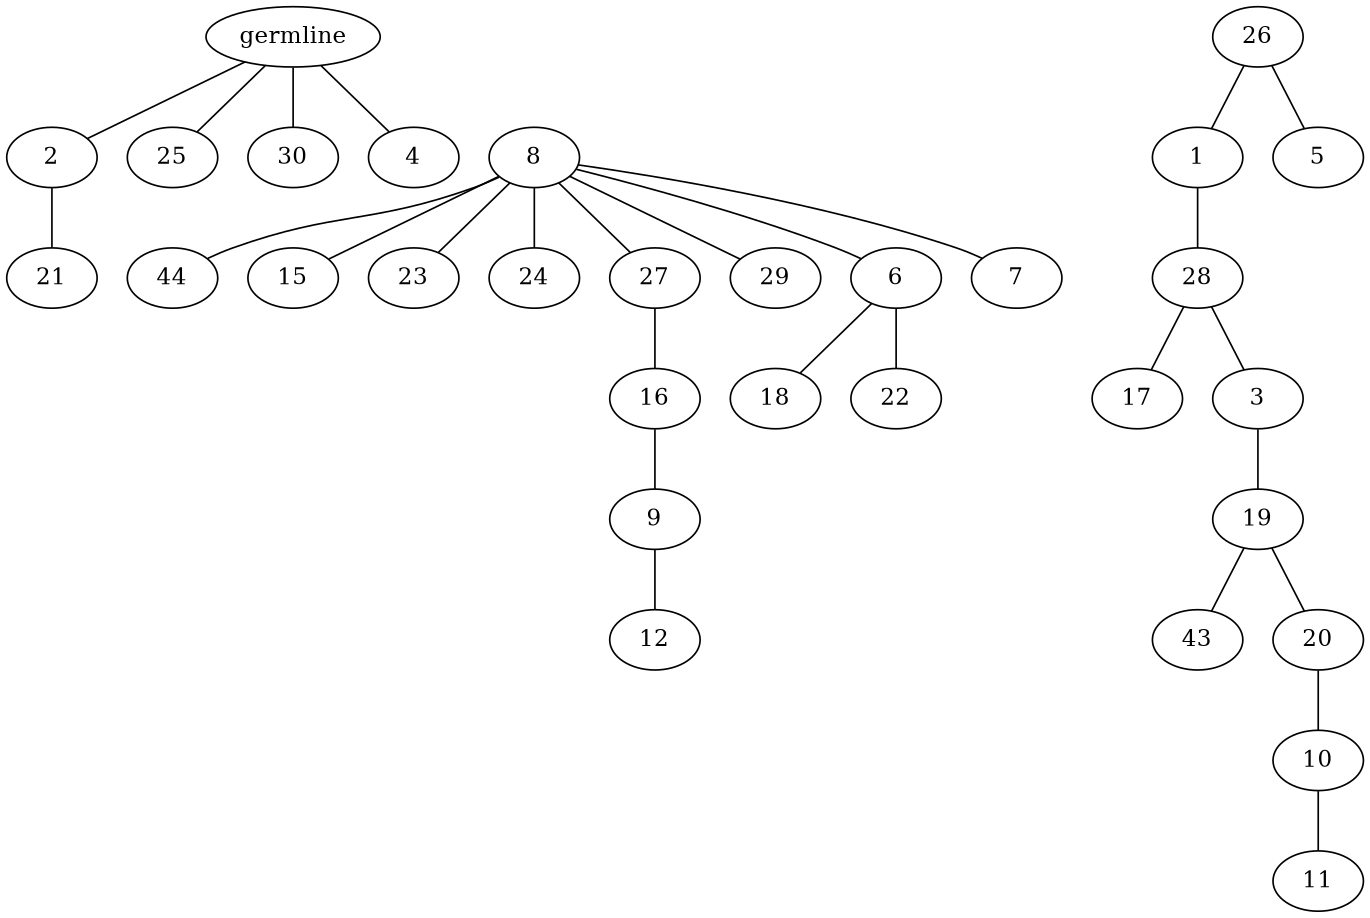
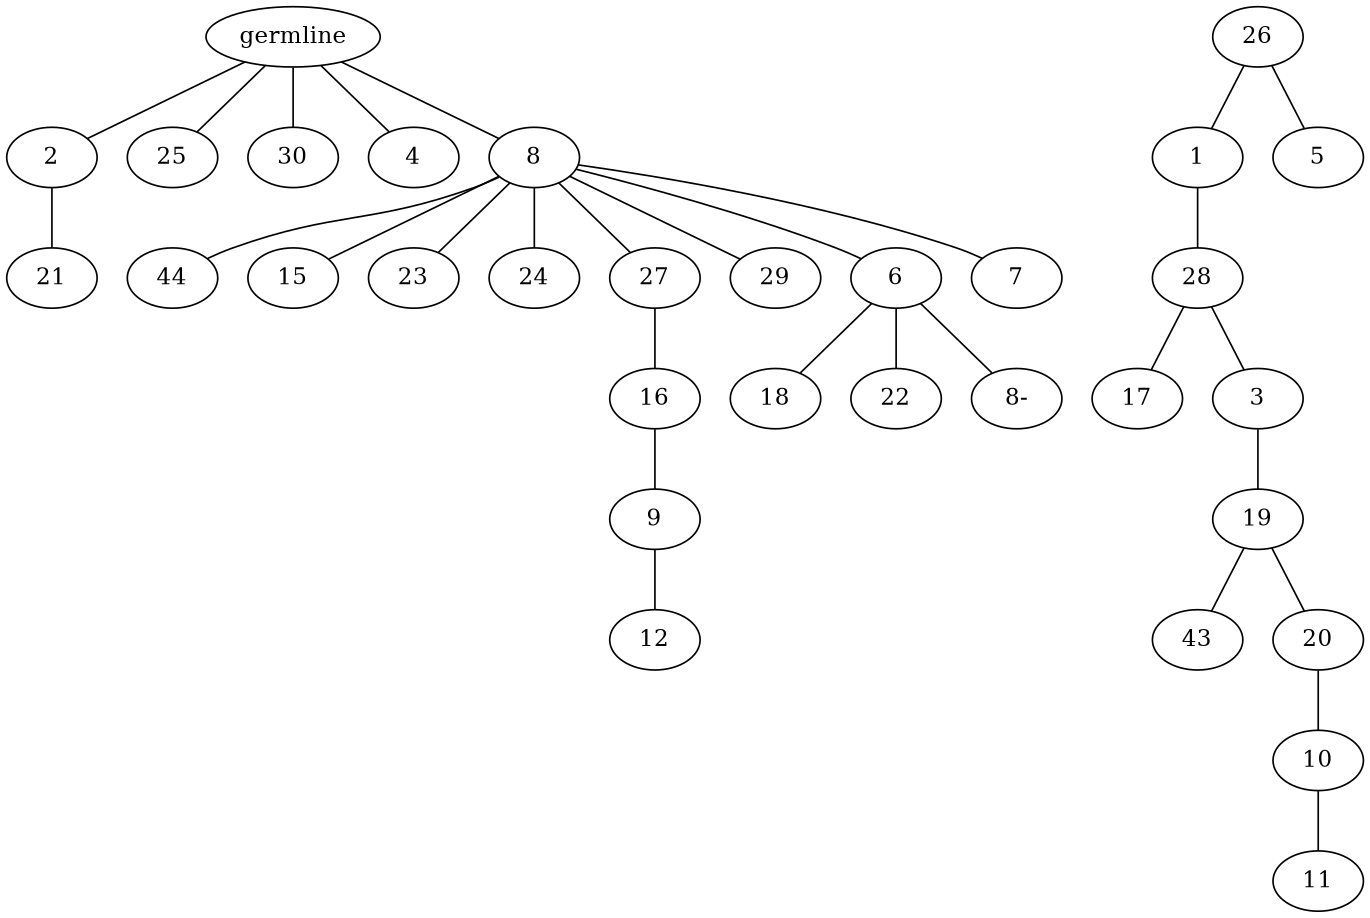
none -> (420, 100)
none -> (1017, 399)
